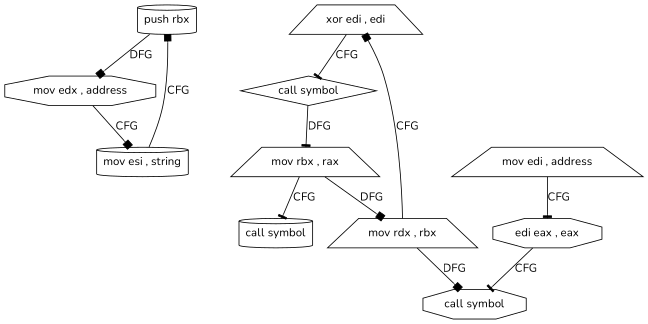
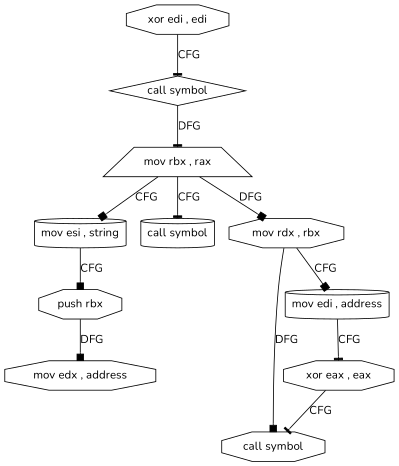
(167, 20) -> (80, 304)
(356, 20) -> (178, 20)
(109, 123) -> (132, 195)
(395, 128) -> (309, 265)
(547, 162) -> (337, 304)
(403, 233) -> (286, 233)
(547, 233) -> (339, 375)
